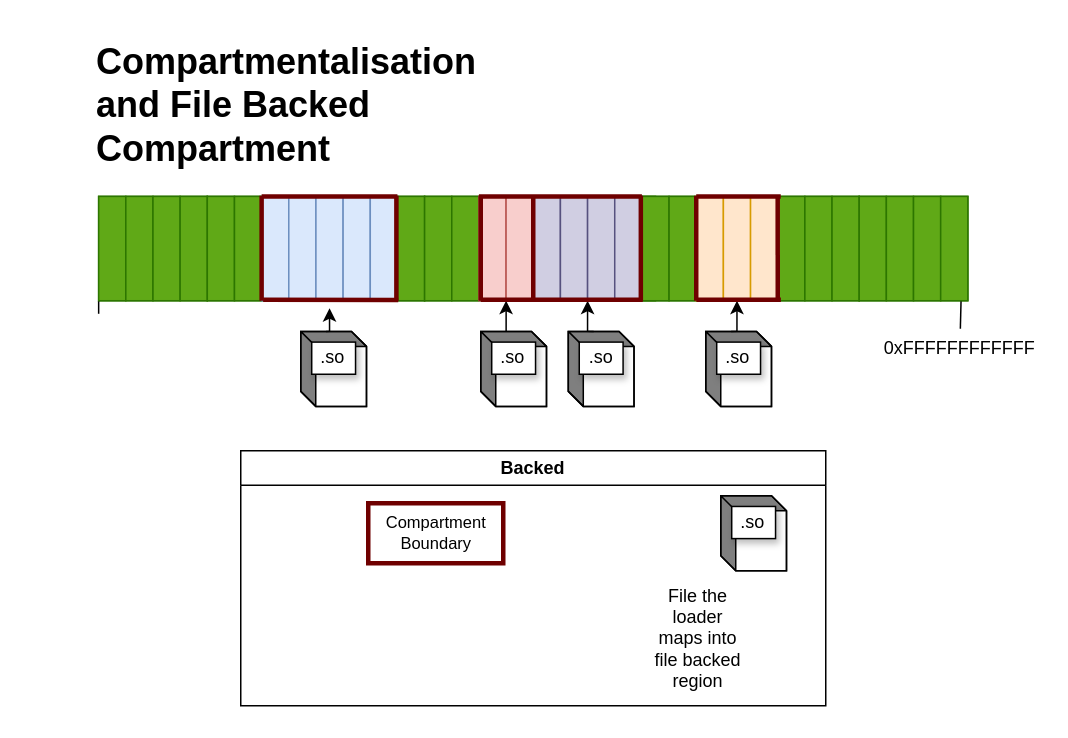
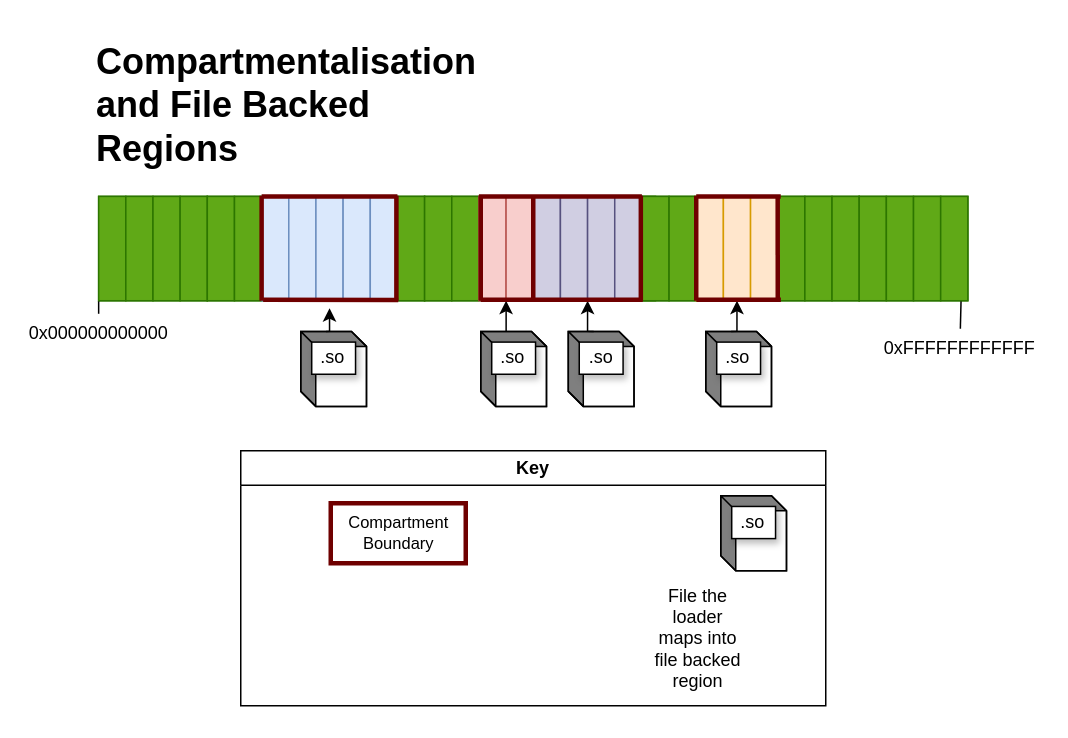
(289, 63) -> (289, 63)
none -> (99, 333)
(533, 469) -> (533, 469)
(436, 533) -> (398, 533)
